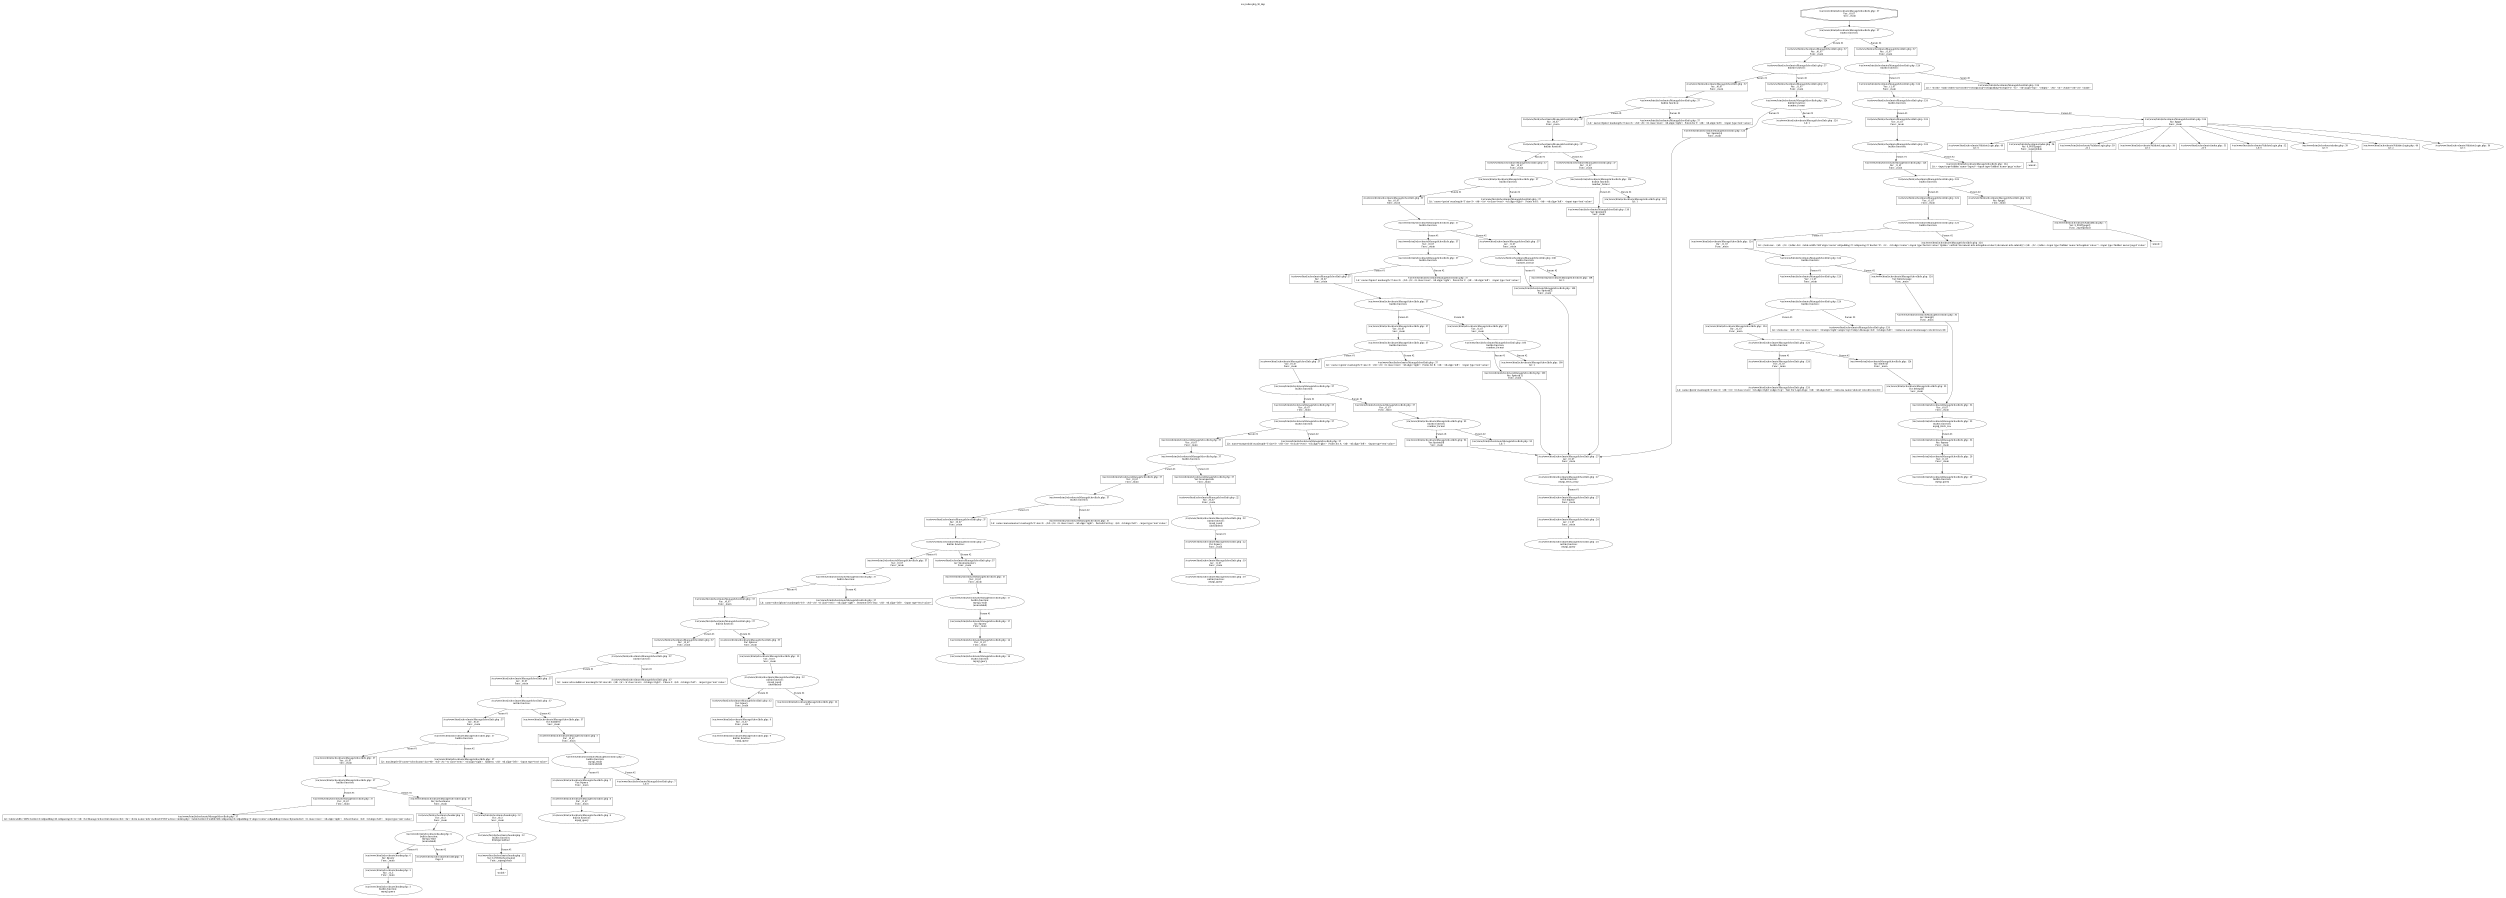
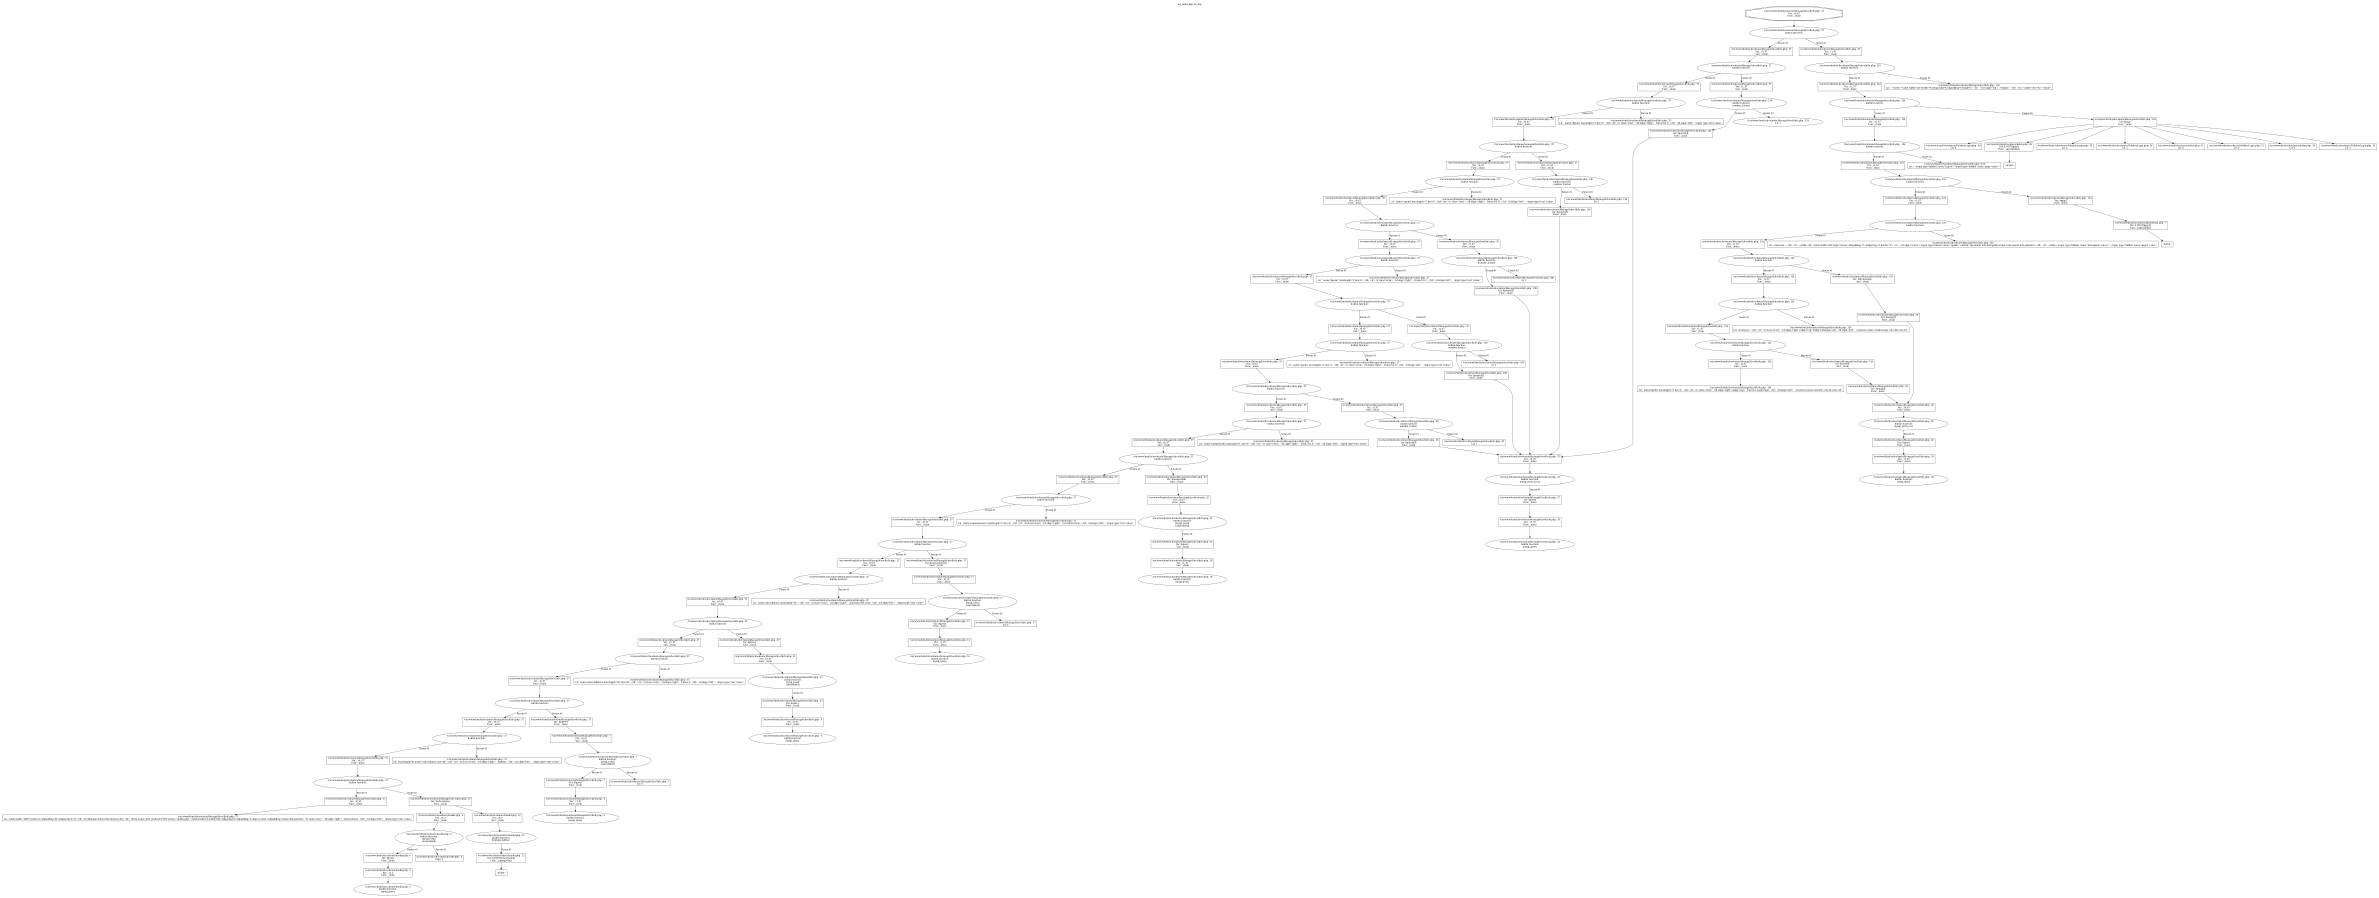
(2325, 147) -> (2292, 147)
(2391, 147) -> none
(2463, 147) -> (2348, 147)
none -> (1006, 624)
(807, 703) -> none
